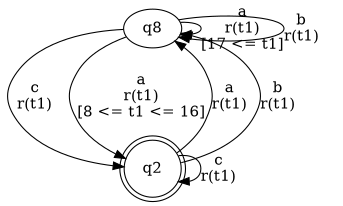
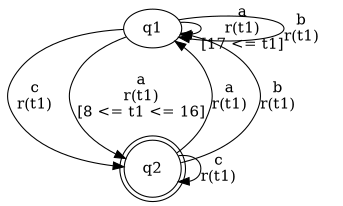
(153, 29) -> (153, 29)
